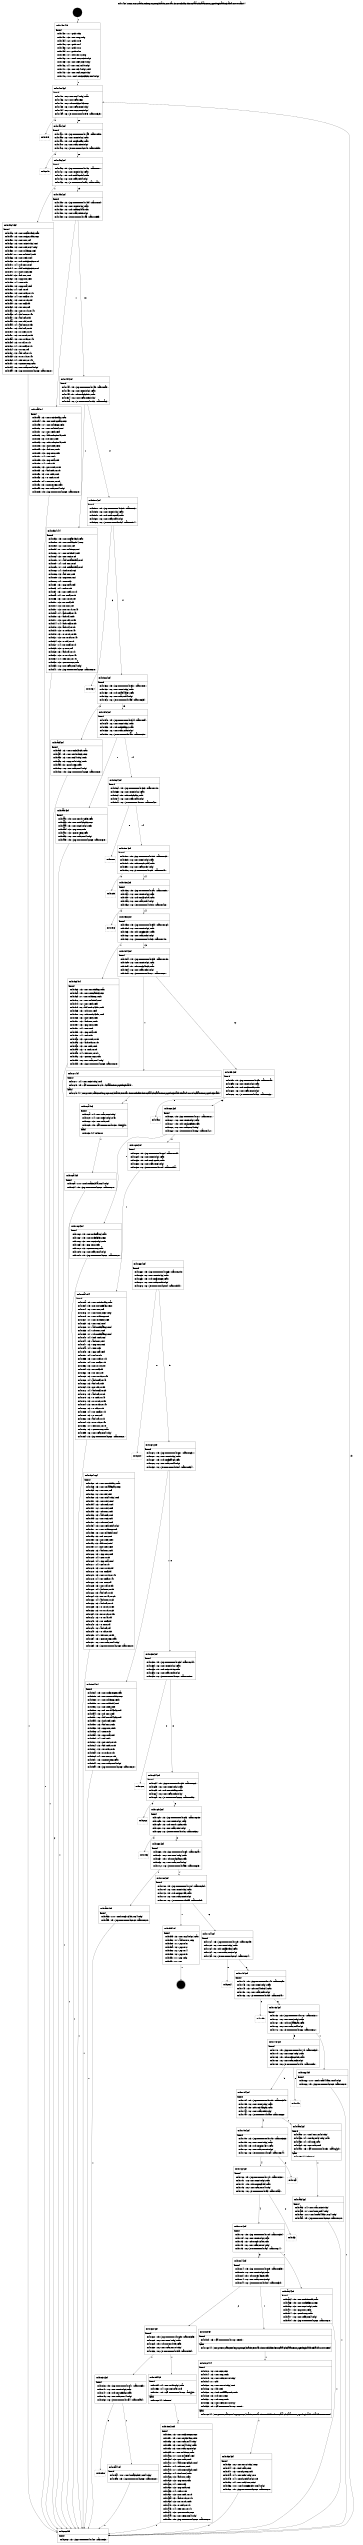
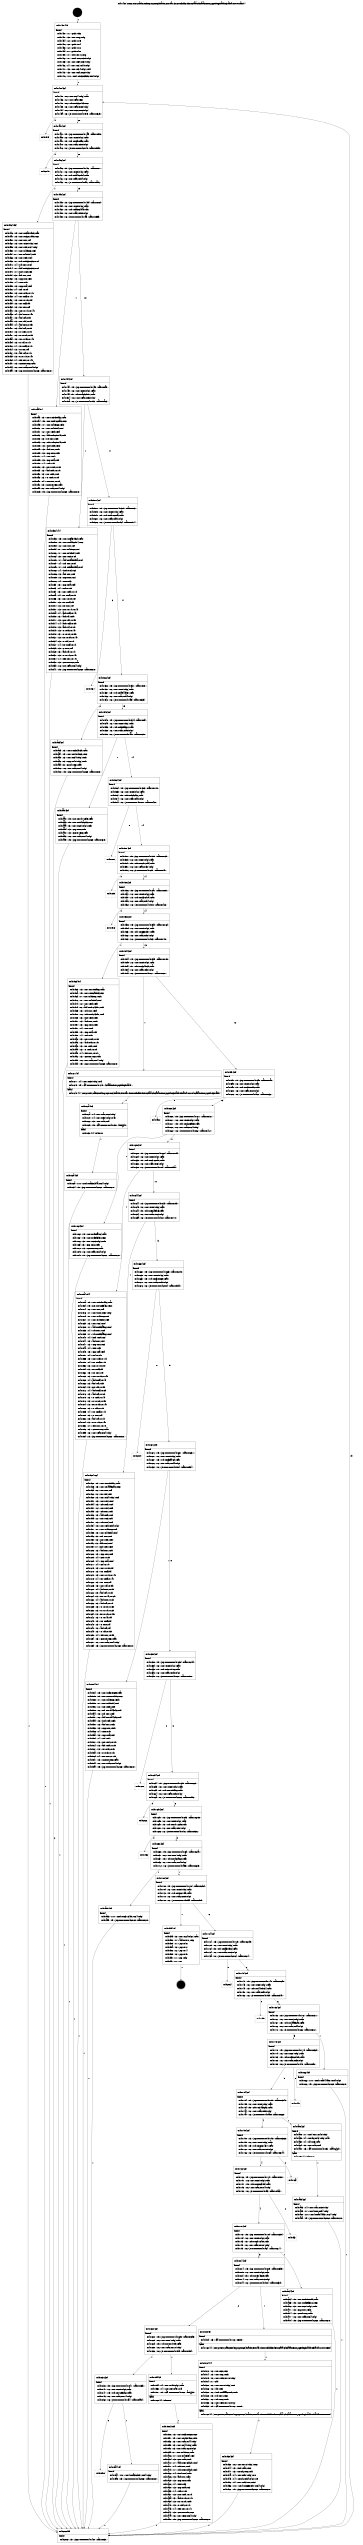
none -> (154, 1207)
